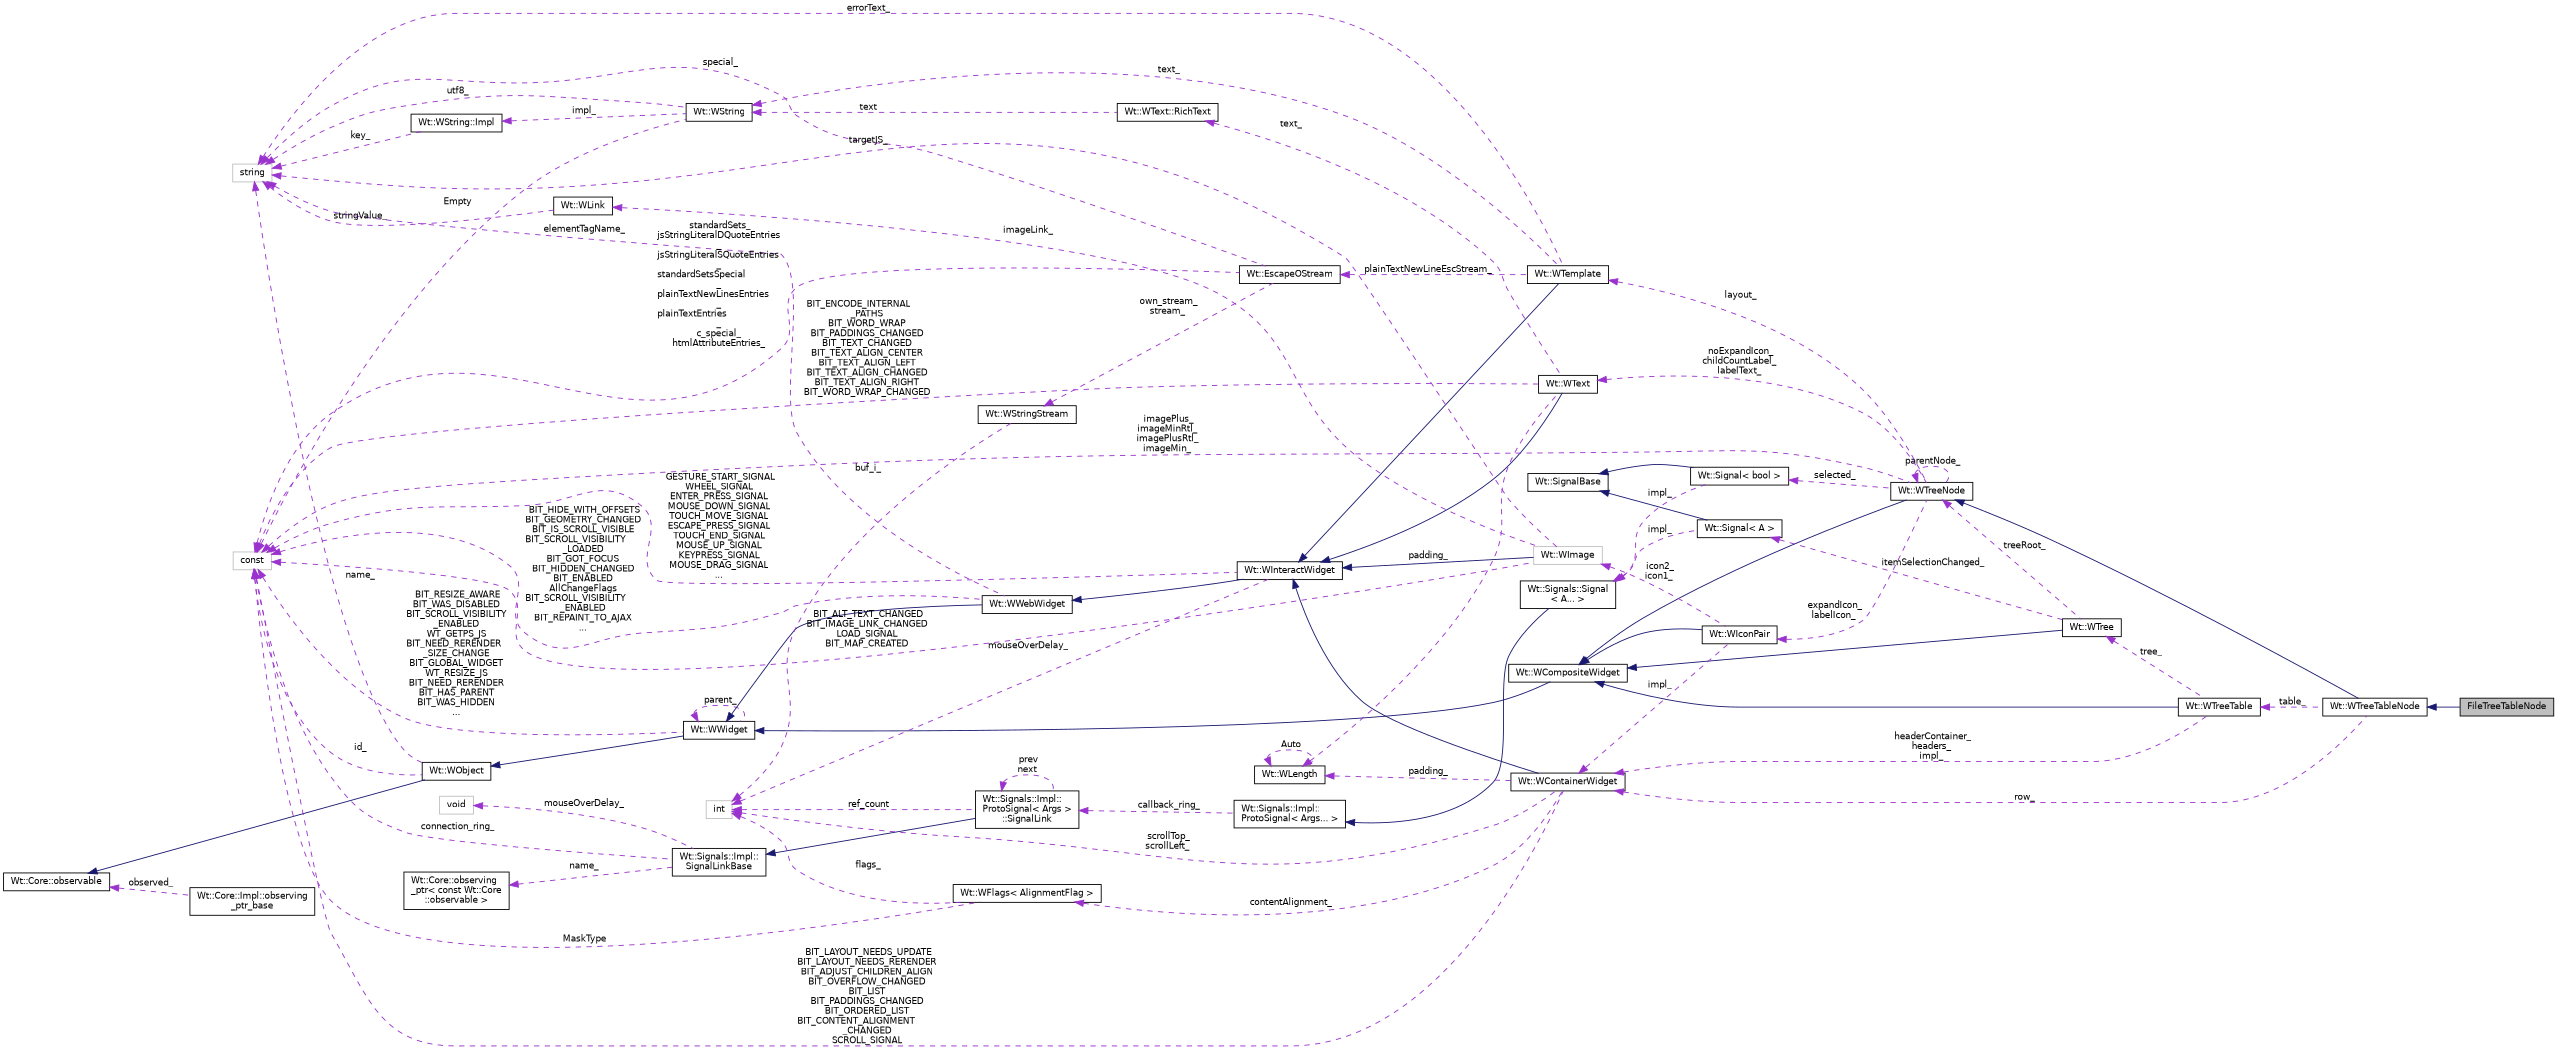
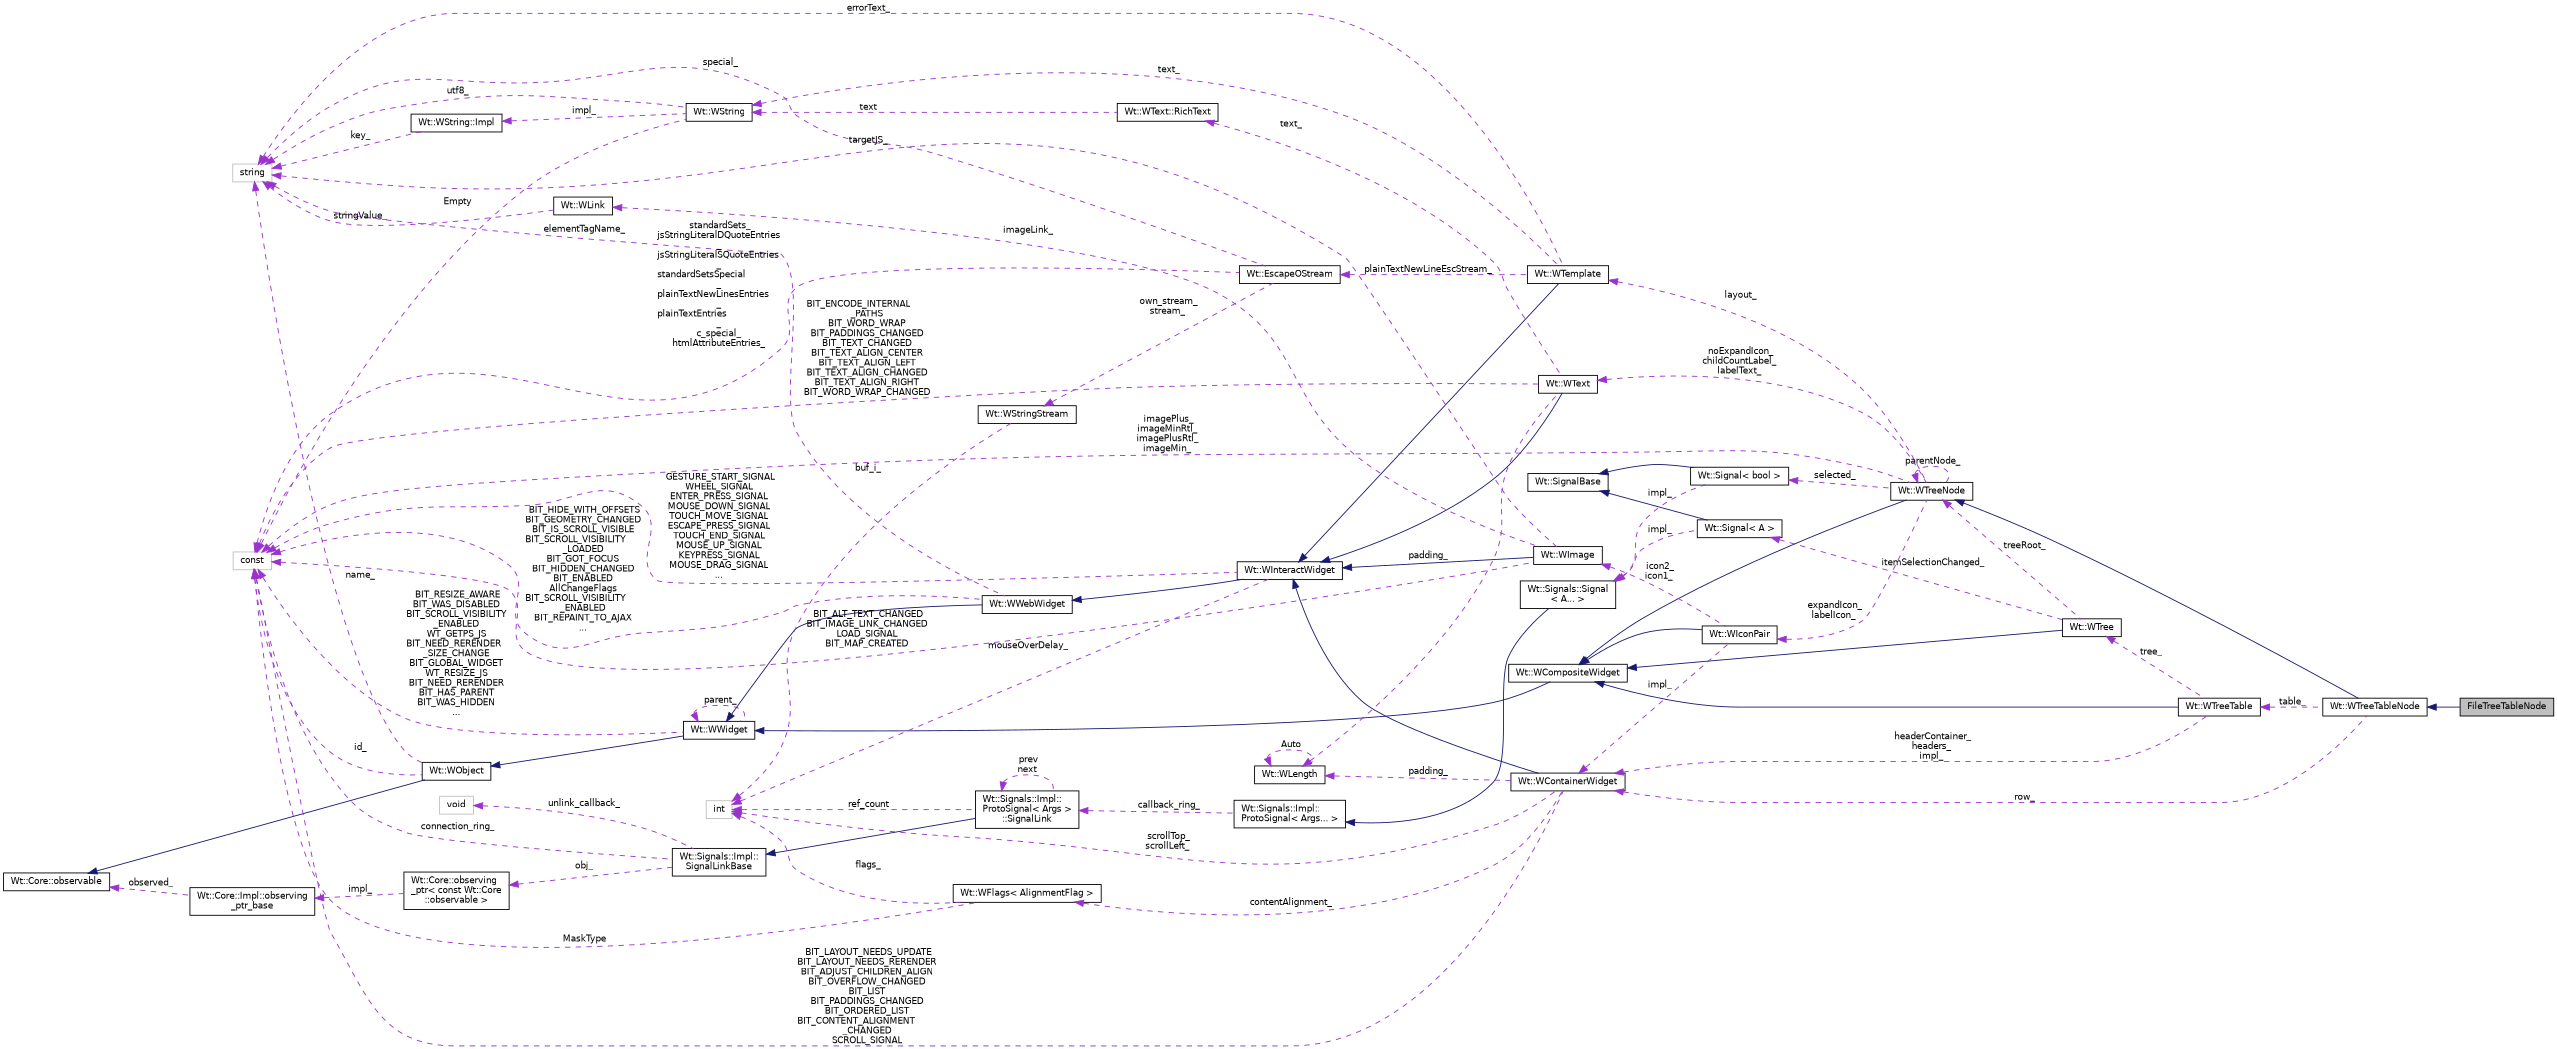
(1568, 556) -> (1568, 556)
(583, 804) -> (583, 804)
(583, 866) -> (583, 866)
none -> (364, 896)
